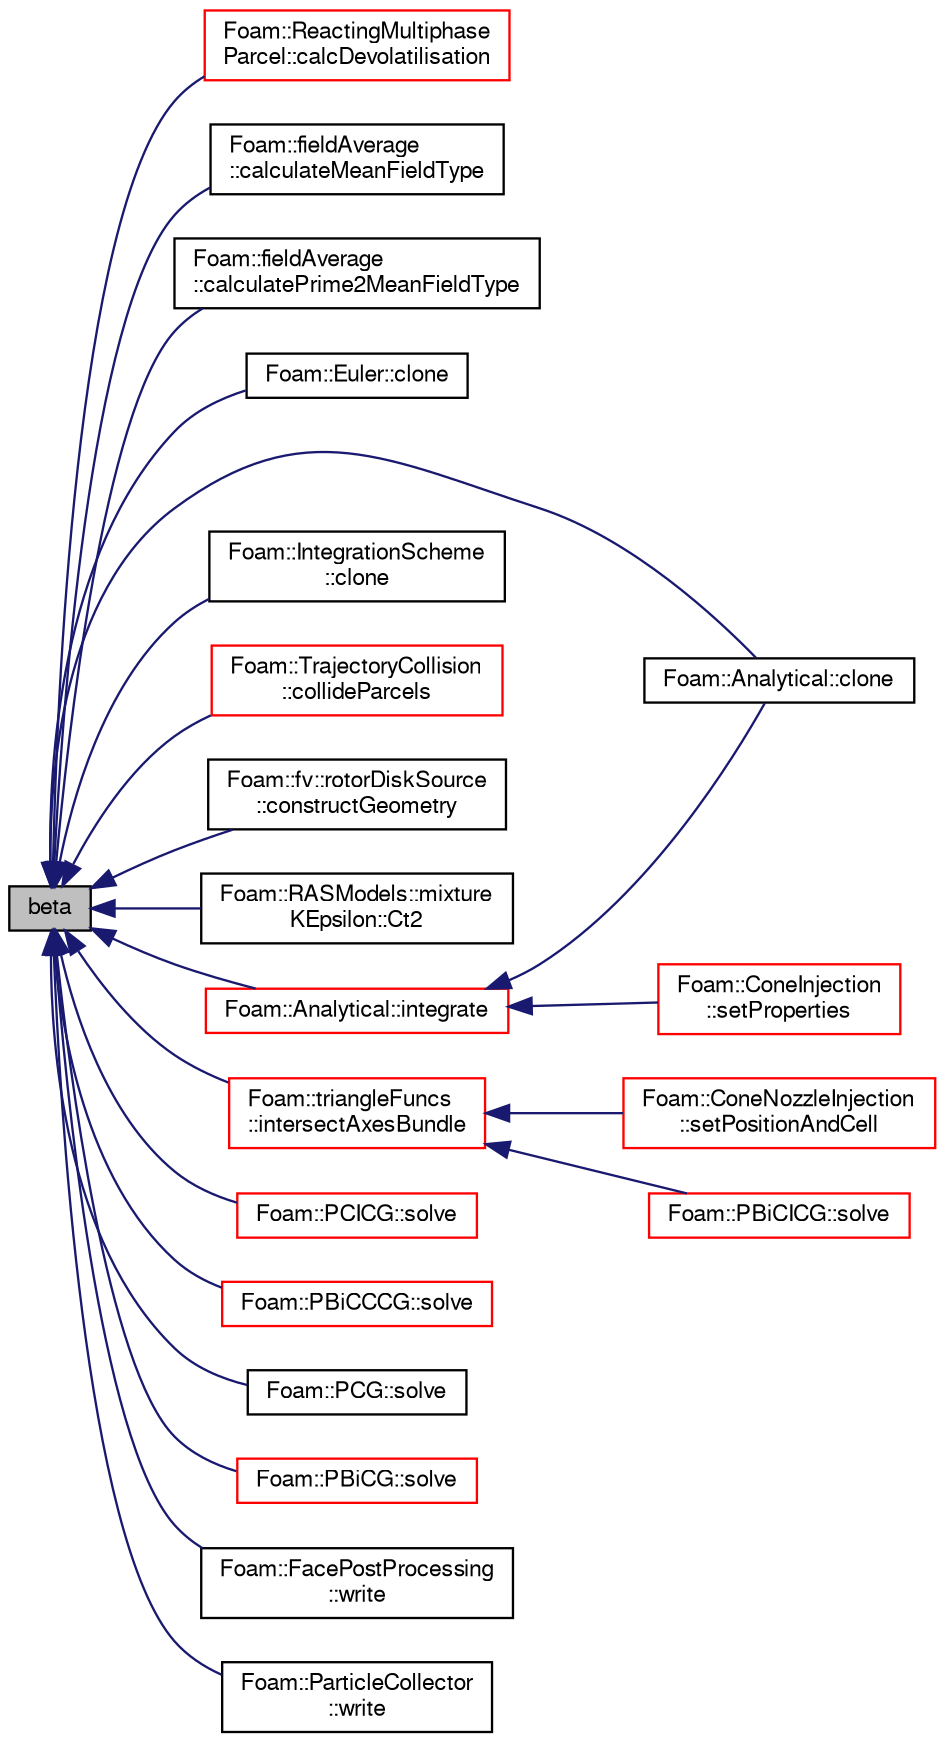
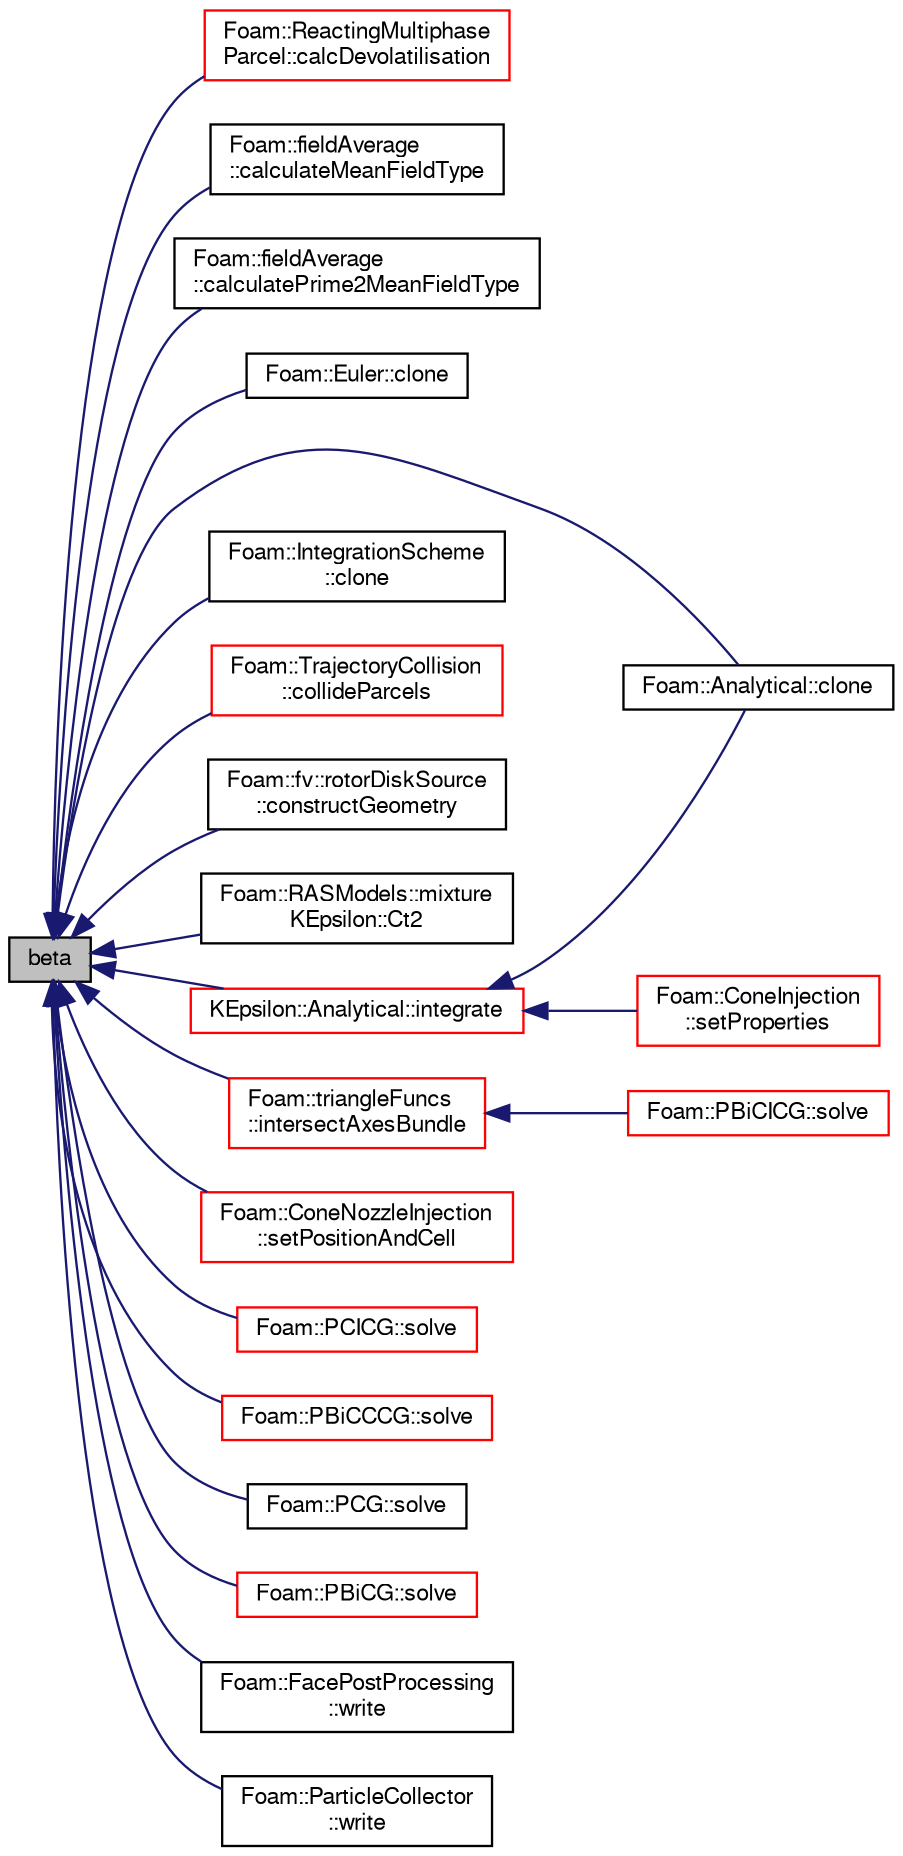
(357, 1011) -> (357, 1011)
(566, 1113) -> (121, 1111)
